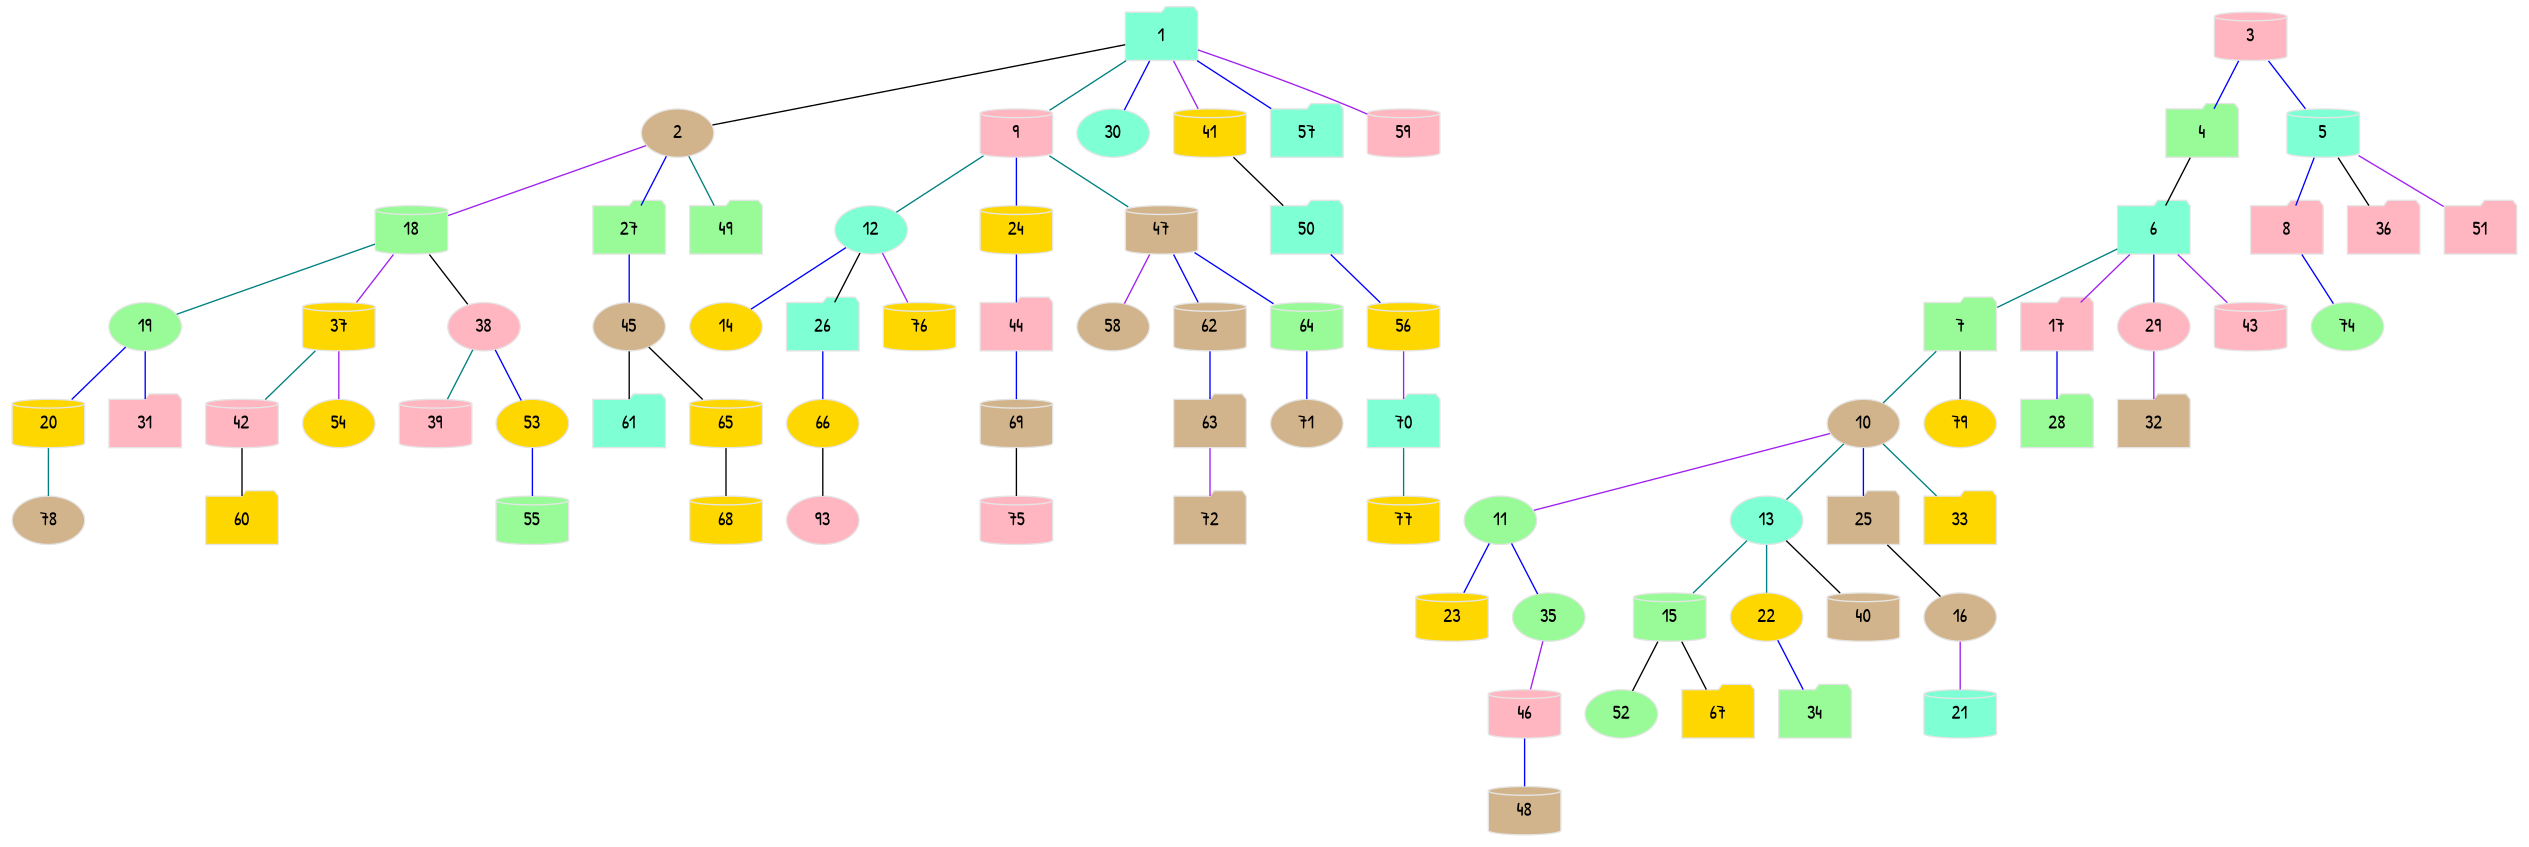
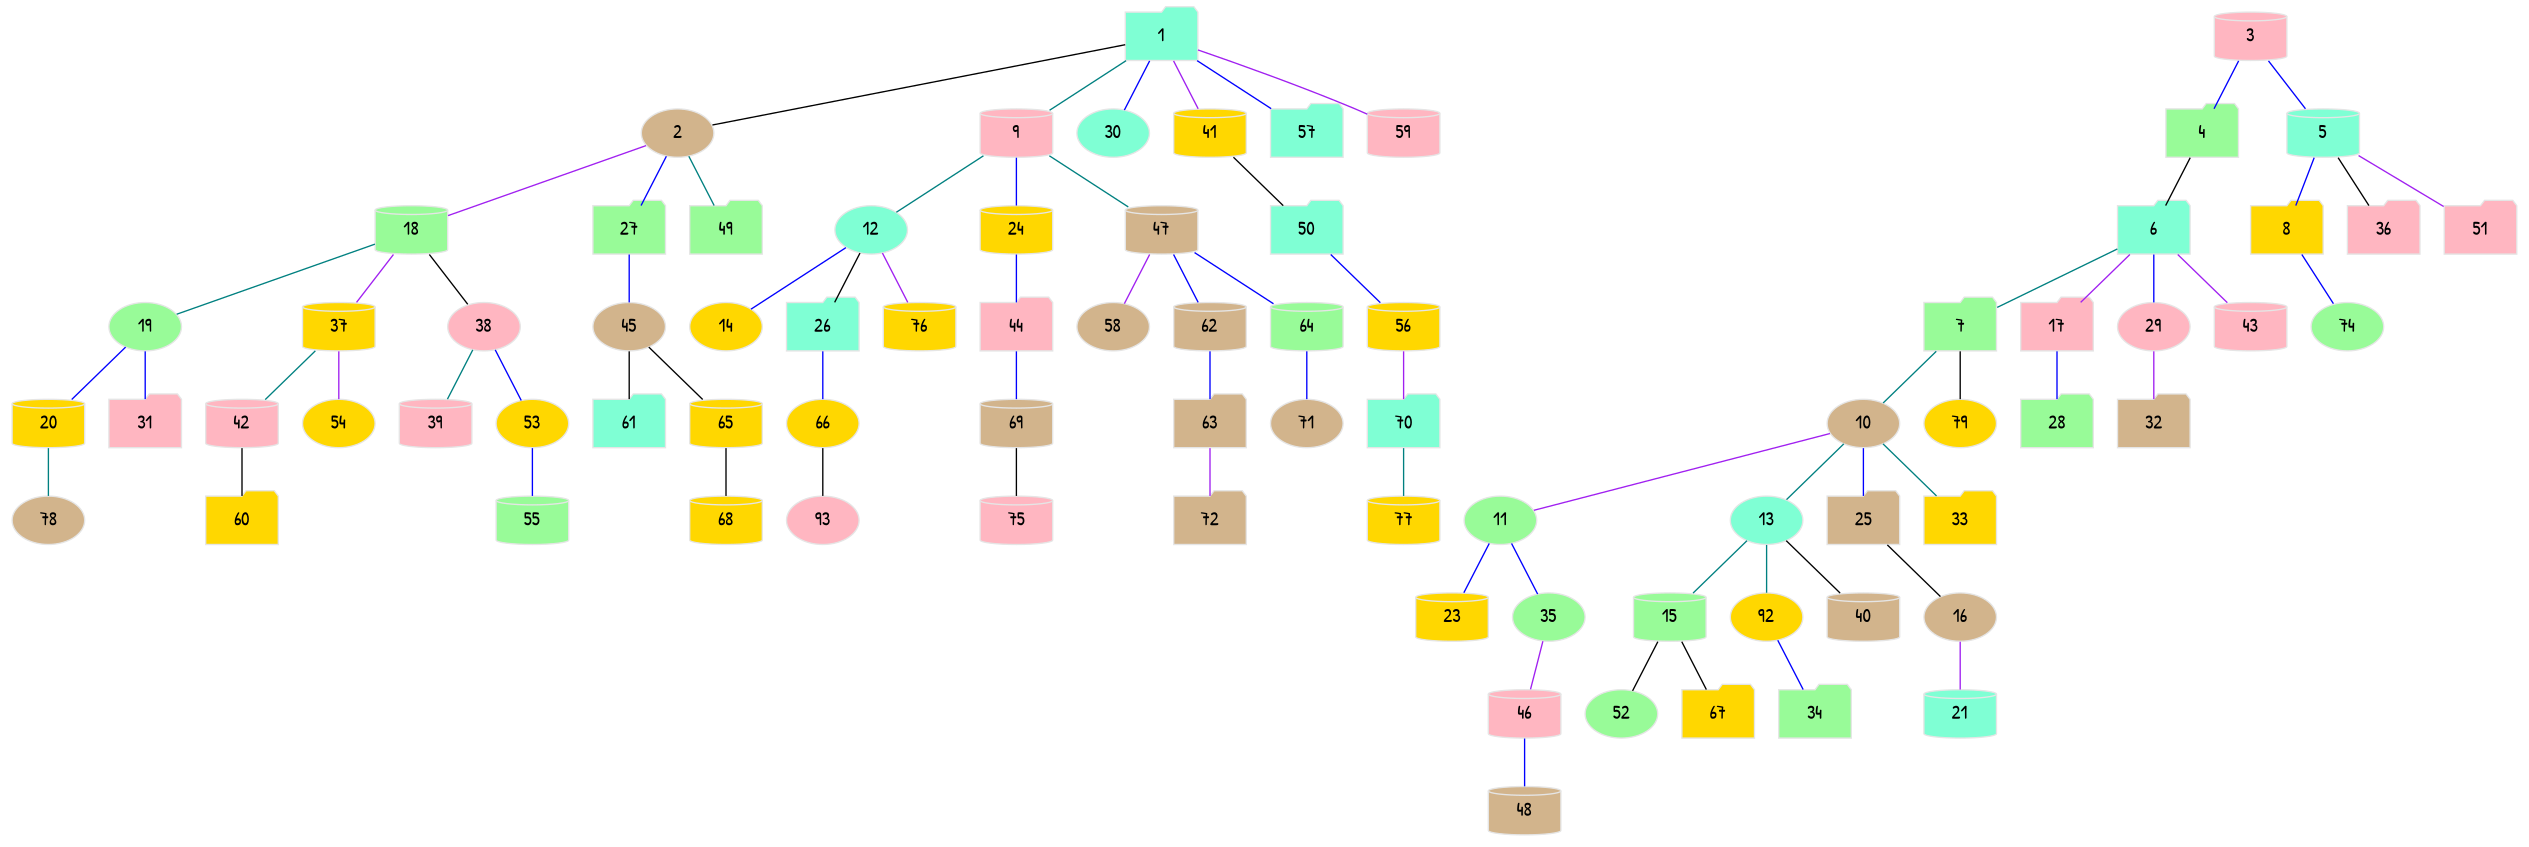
(2287, 230) -> (2287, 230)
(1767, 617) -> (1767, 617)
